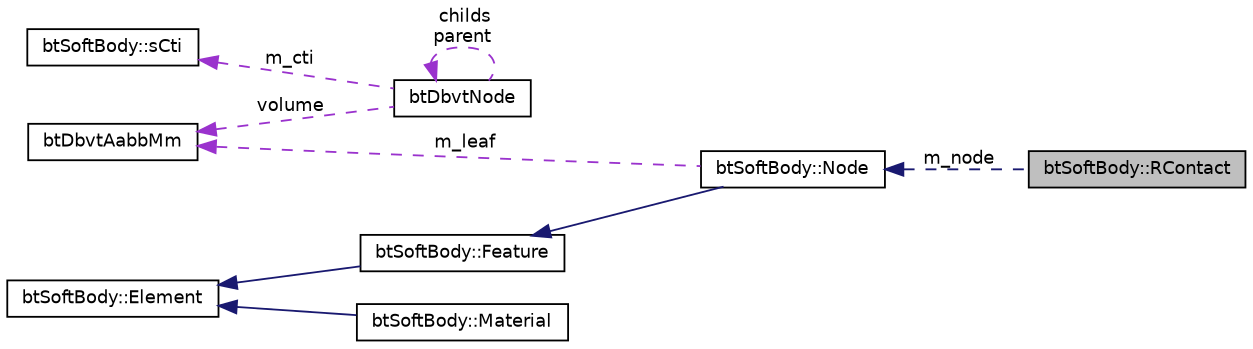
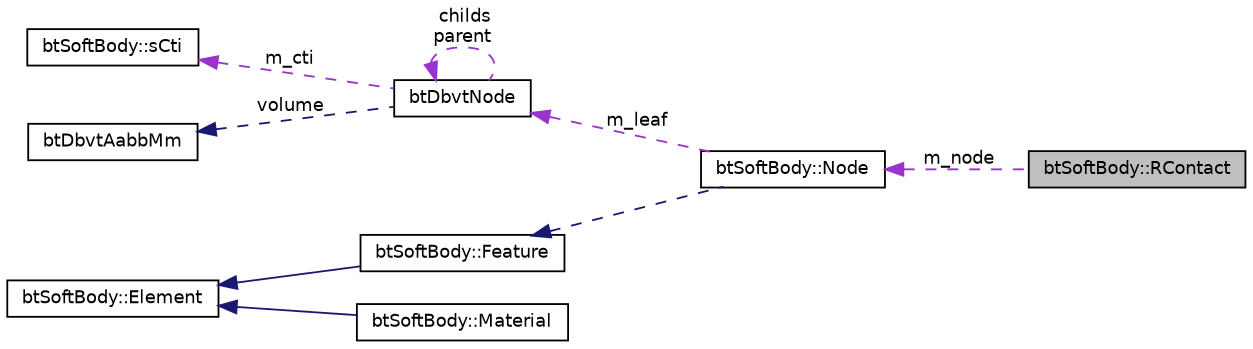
(305, 118) -> (305, 118)
(458, 157) -> (630, 134)
(966, 169) -> (966, 169)
(637, 209) -> (637, 209)
